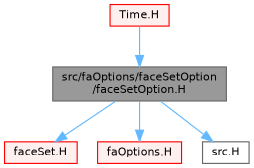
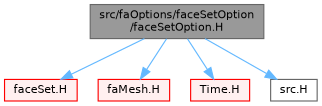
(140, 41) -> (197, 54)
(140, 153) -> (134, 90)
